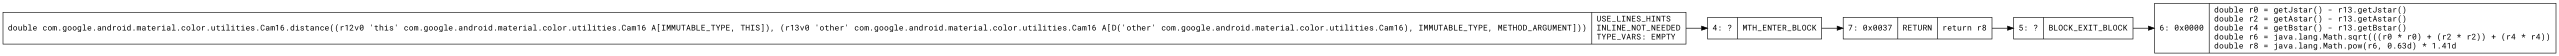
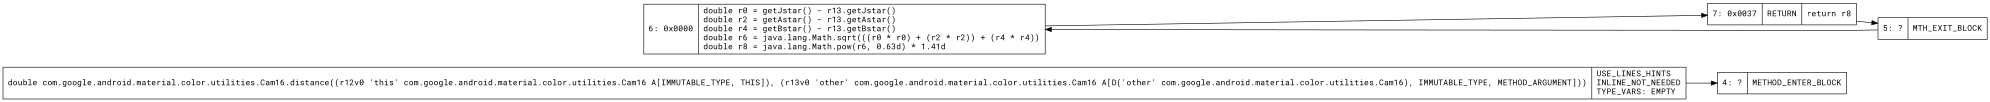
(1780, 28) -> (1797, 83)
(1829, 28) -> (1373, 21)
(2088, 28) -> (1948, 28)
